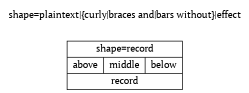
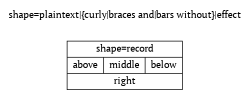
(125, 81) -> (125, 81)
